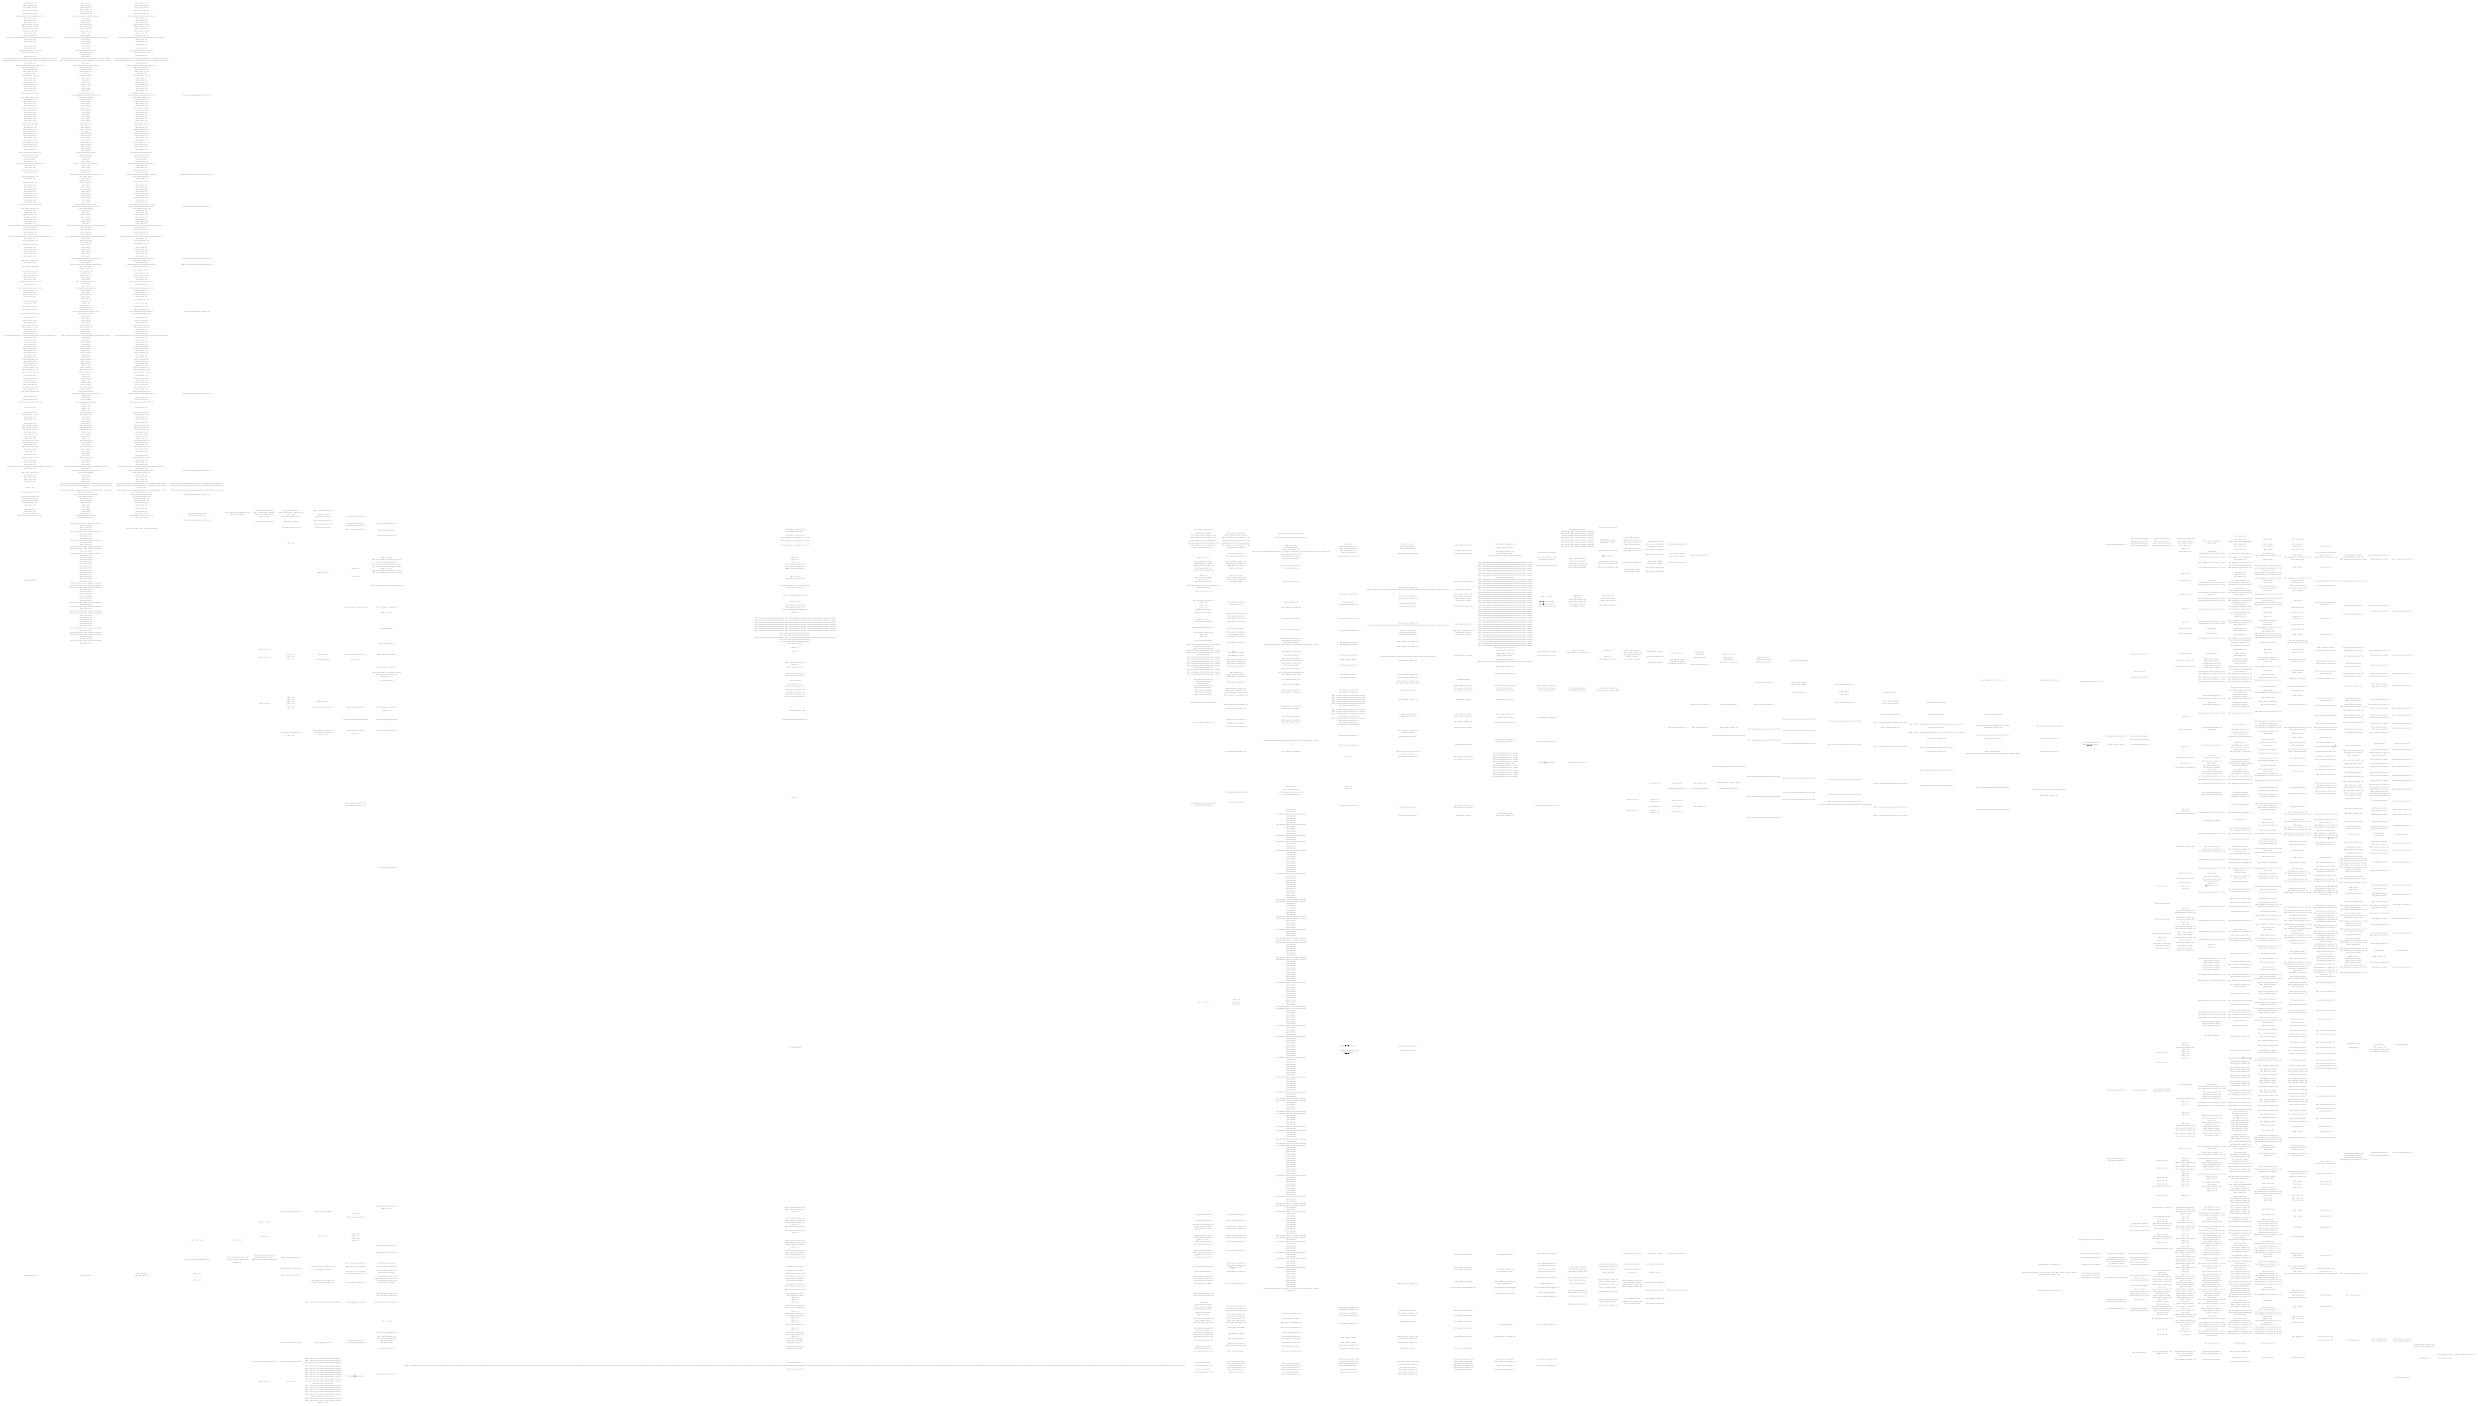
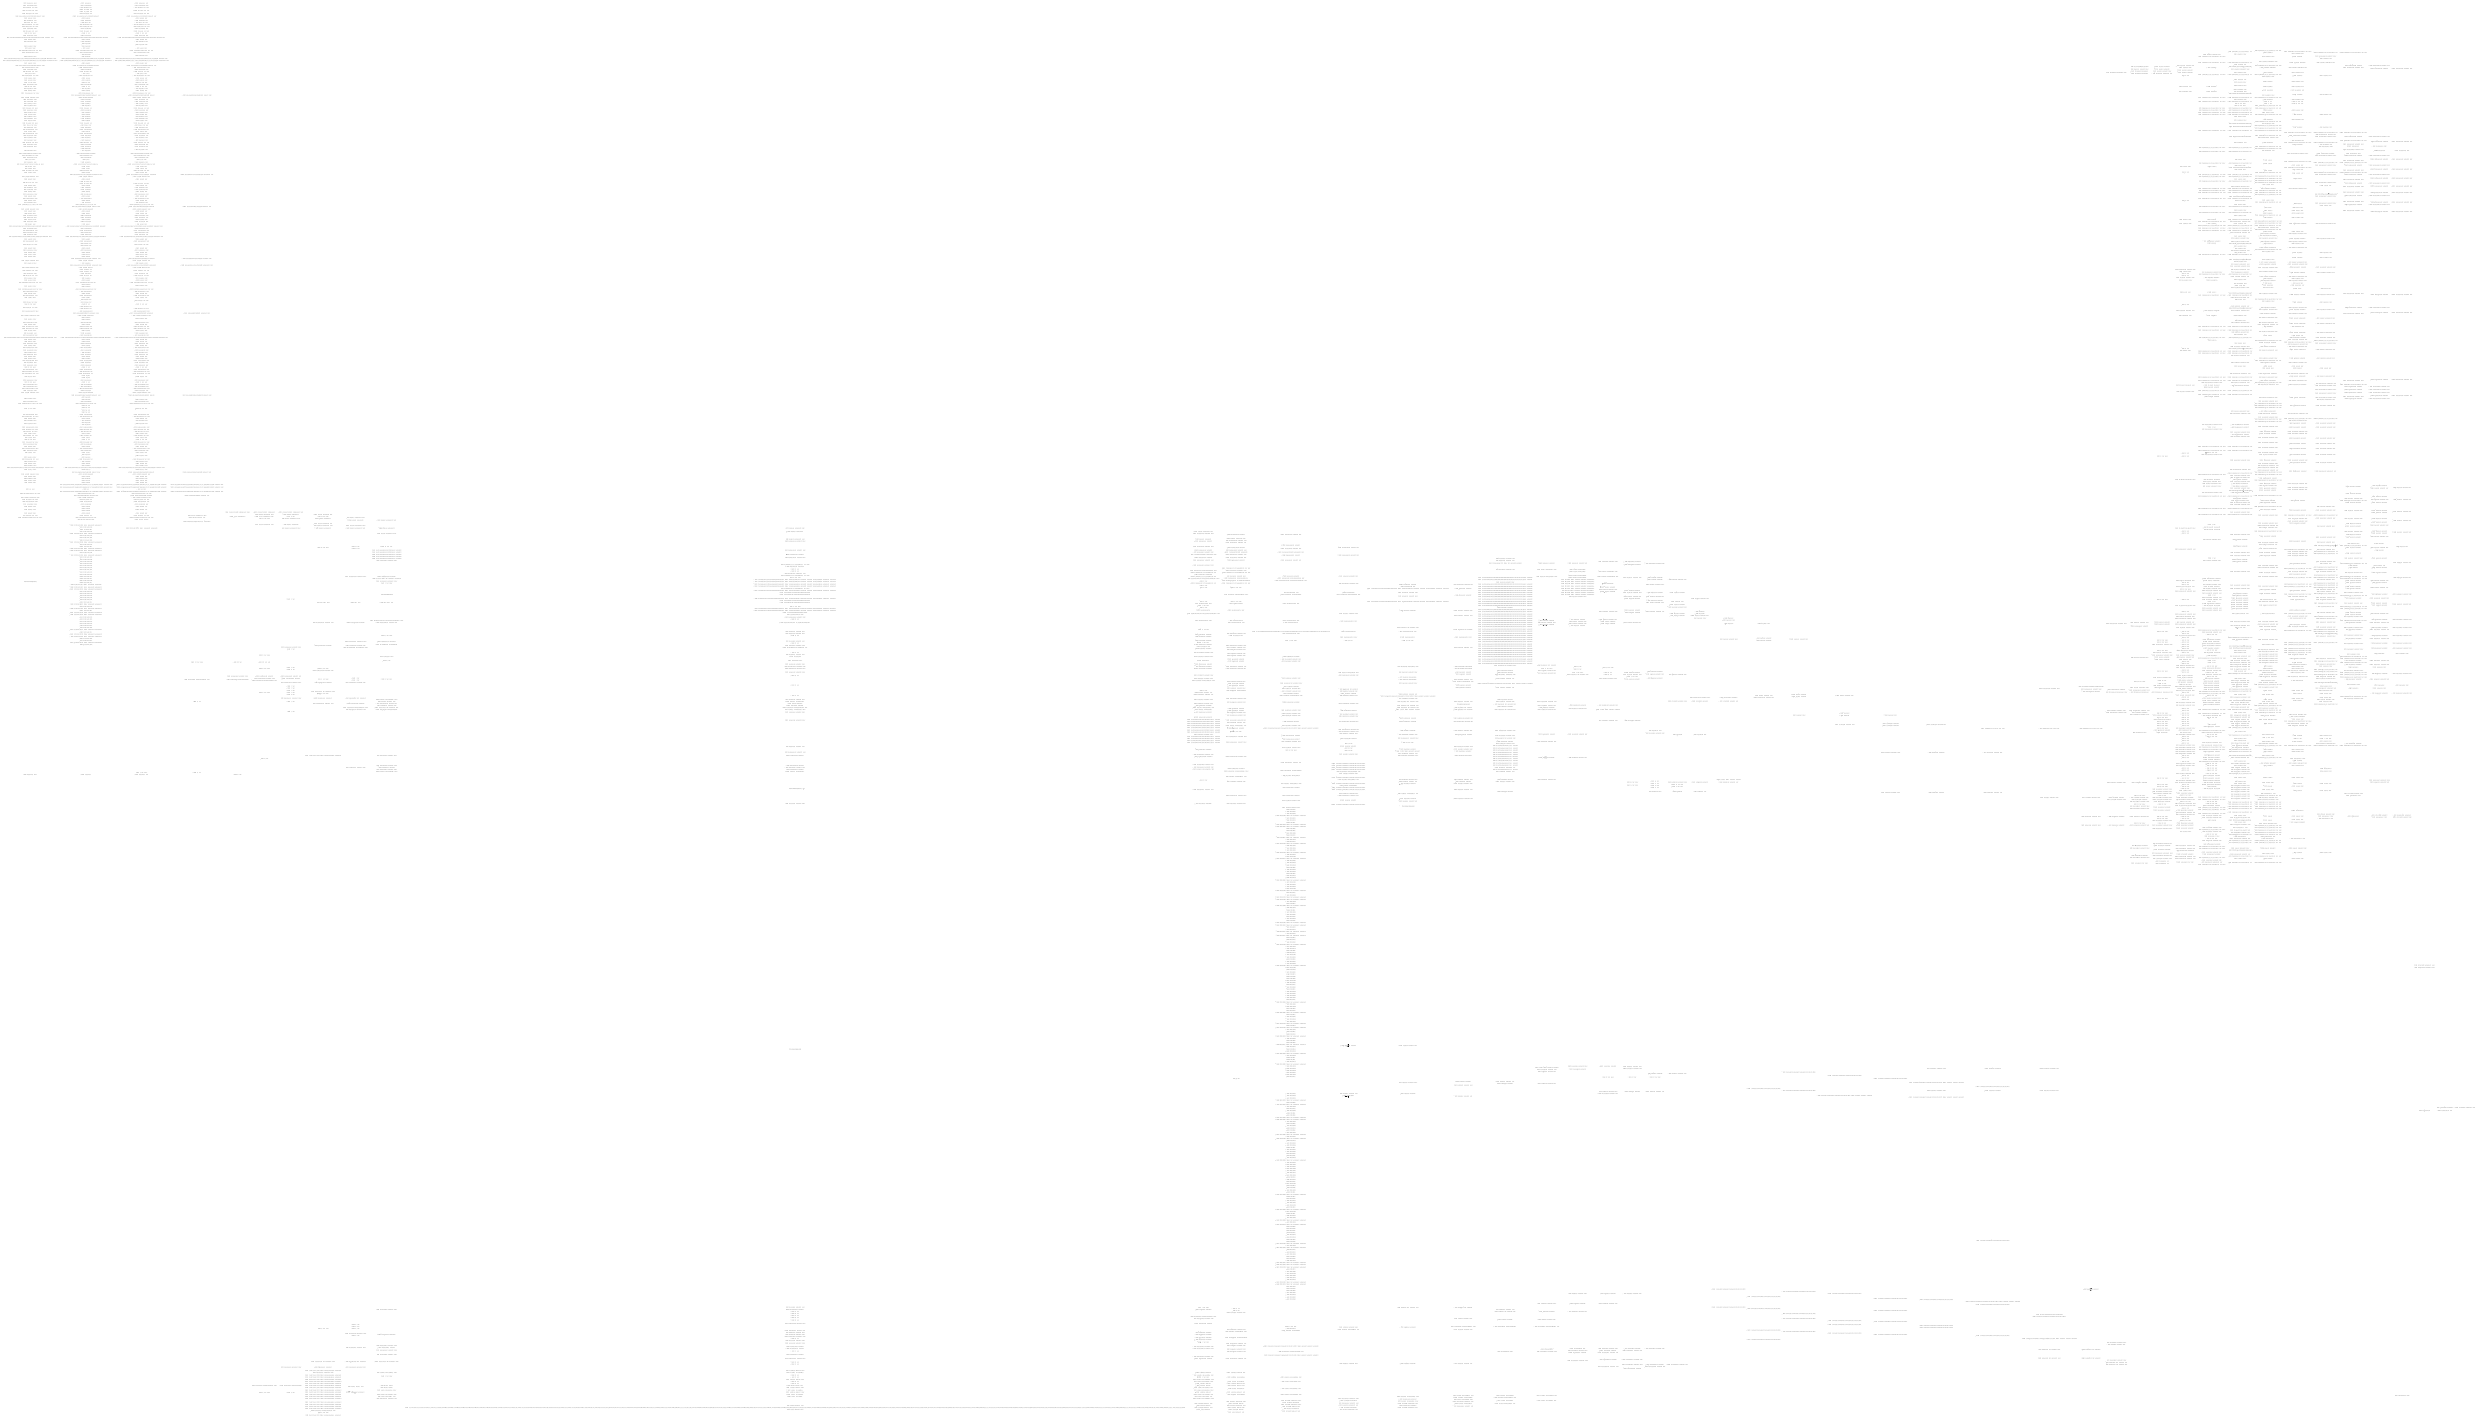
none -> (1349, 595)
